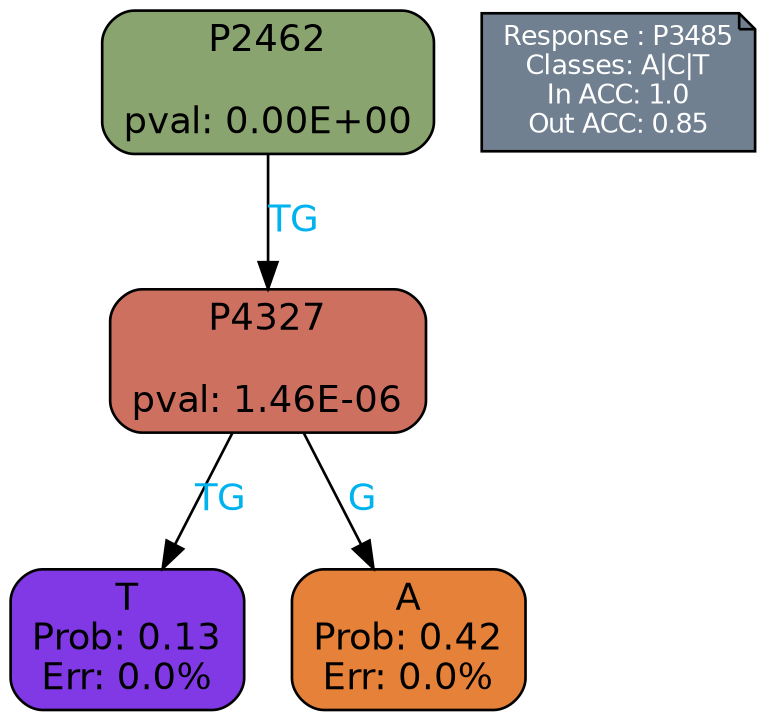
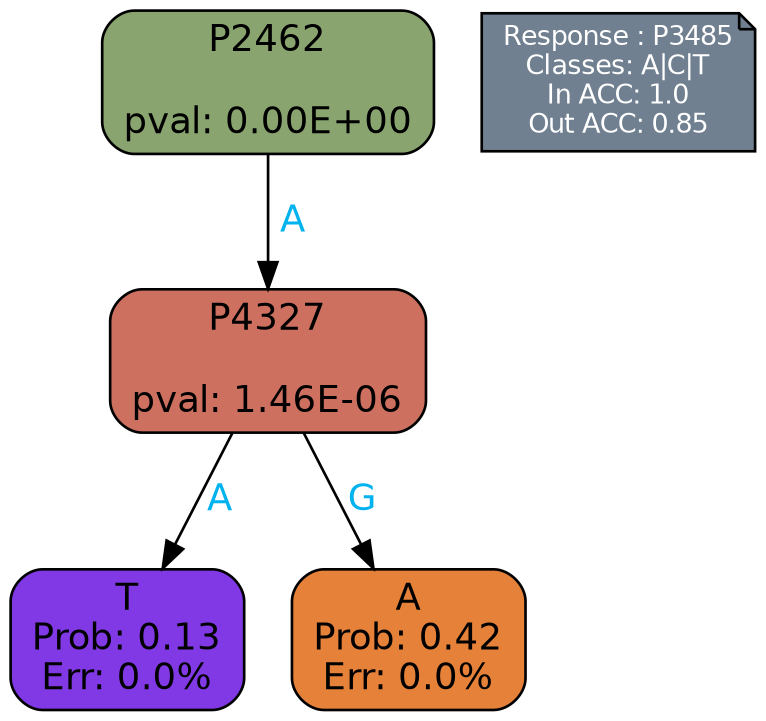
(293, 222) -> (293, 222)
(220, 500) -> (220, 500)
